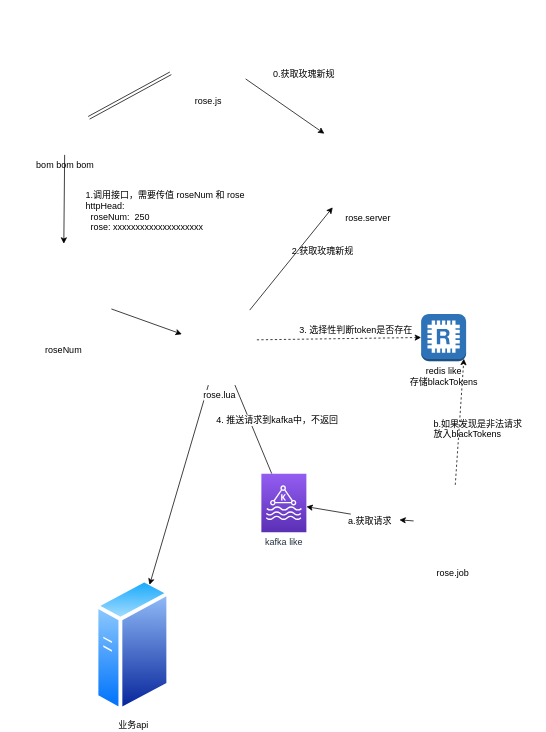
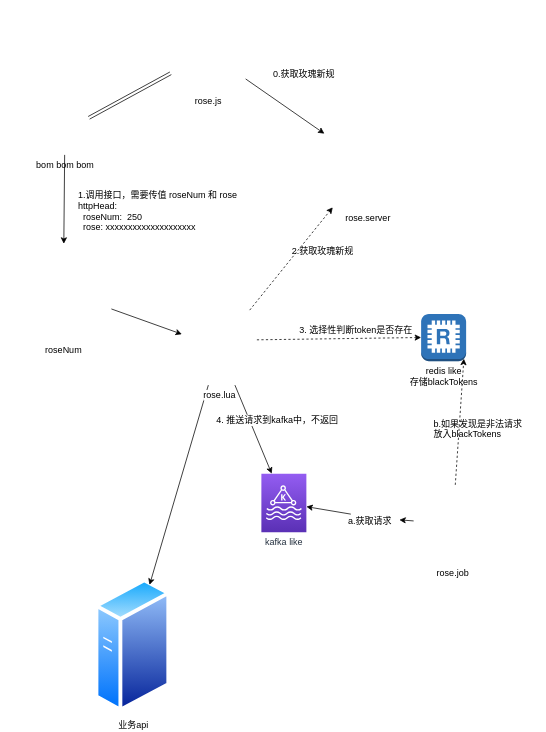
(171, 210) -> (163, 210)
(290, 260) -> (290, 260)
(270, 469) -> (269, 467)
